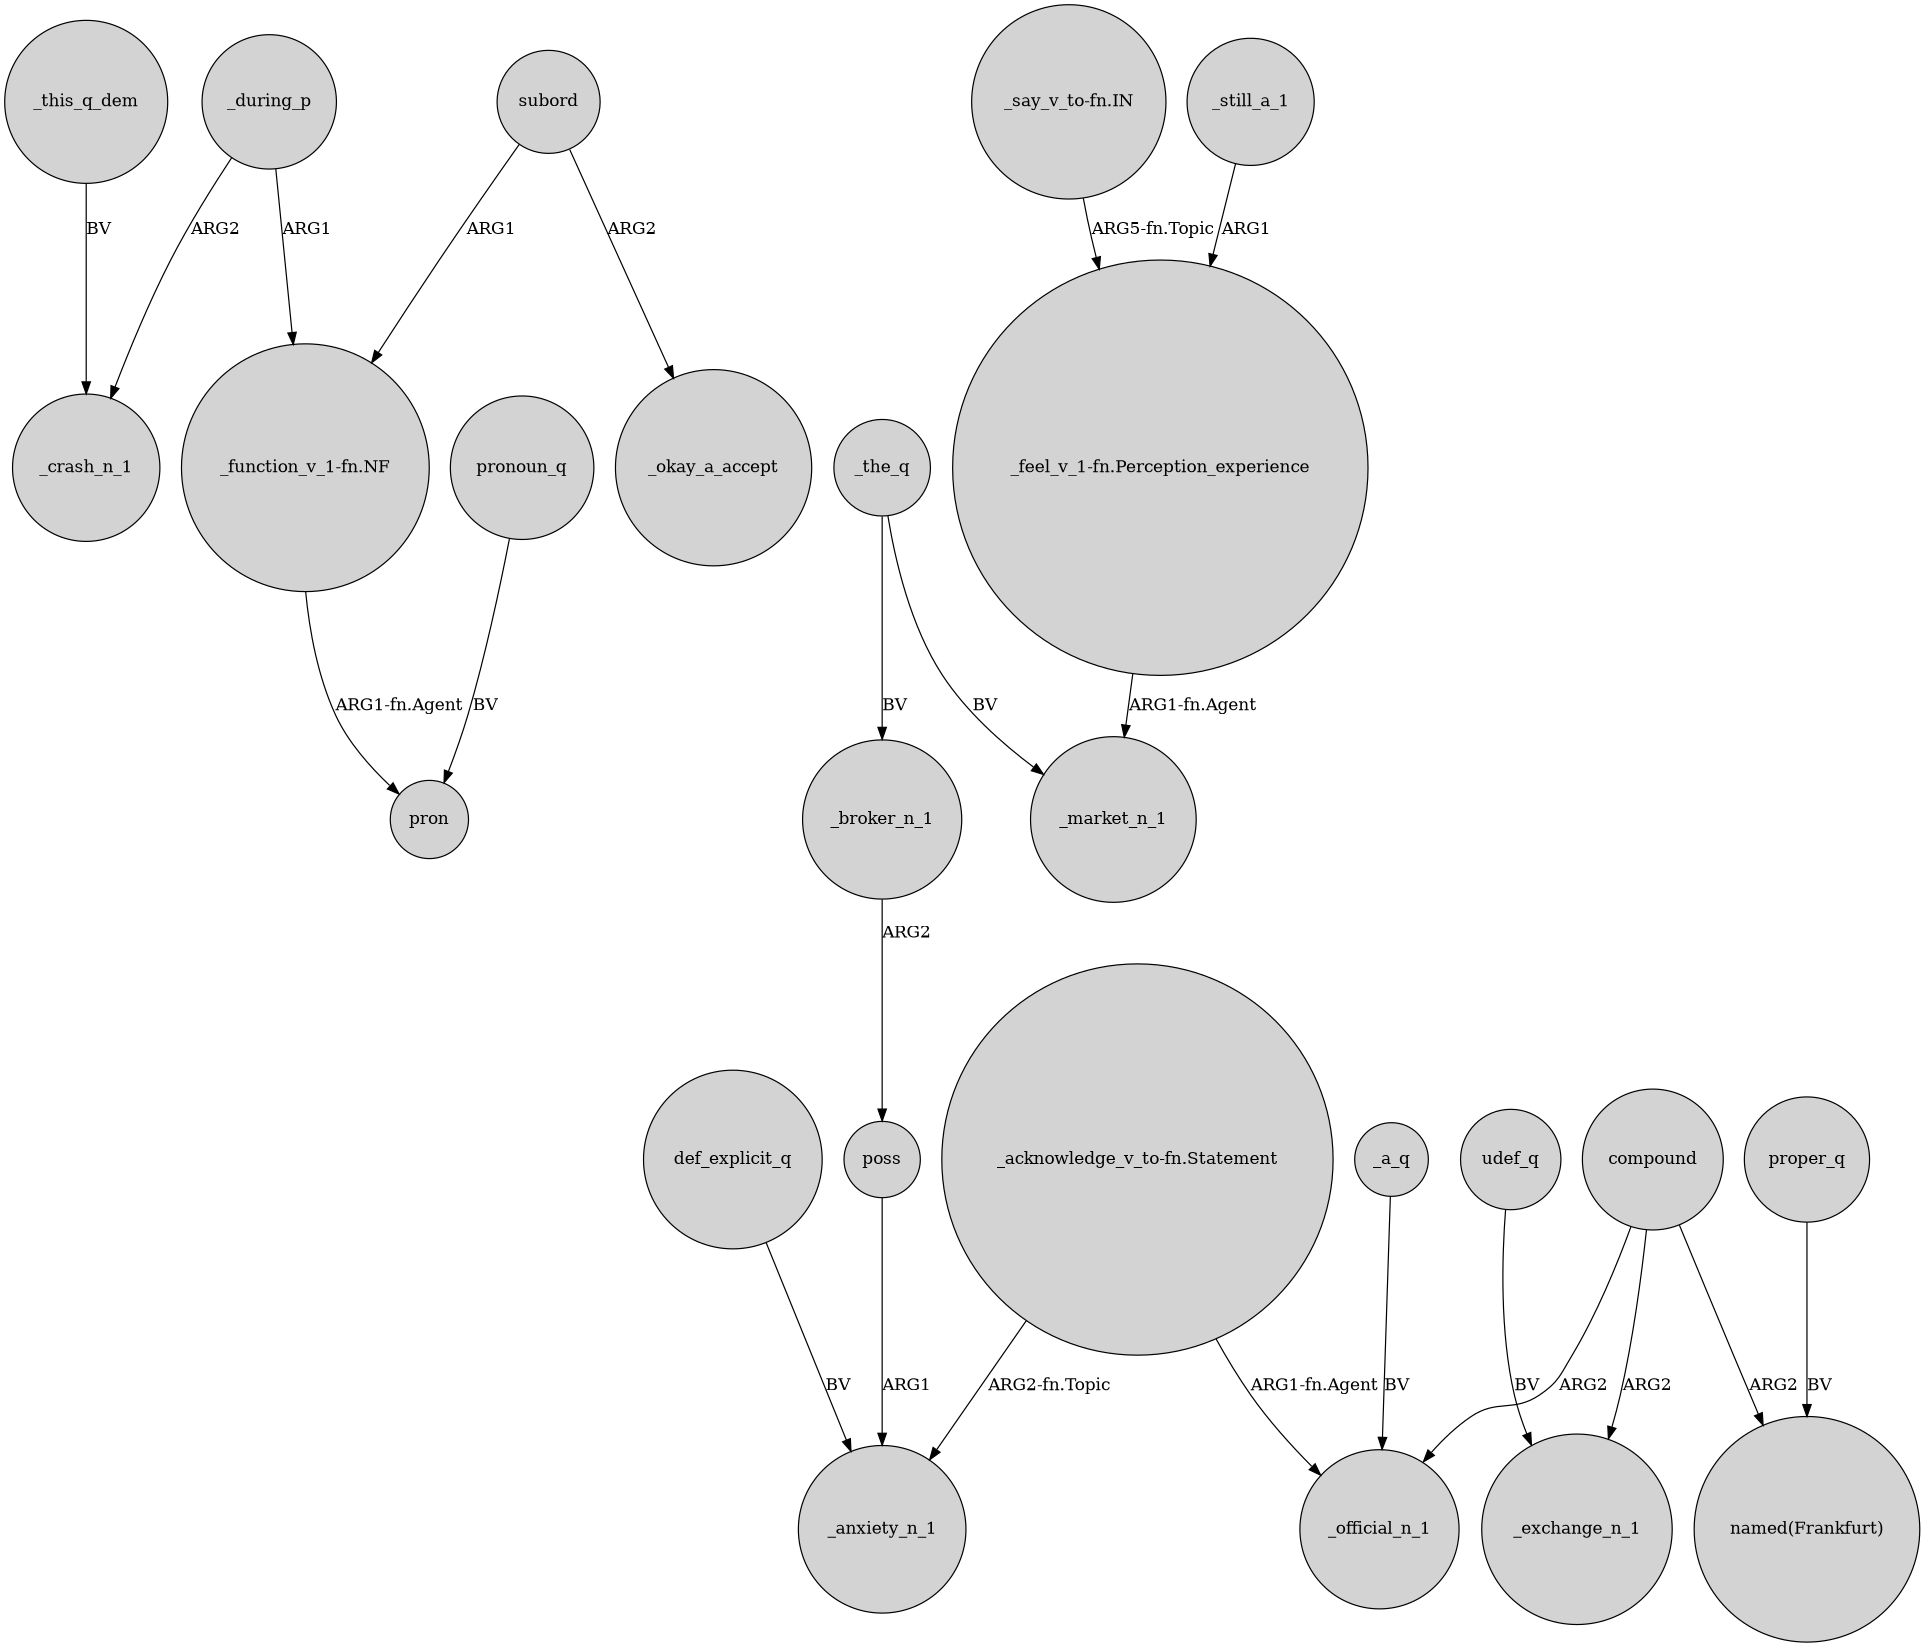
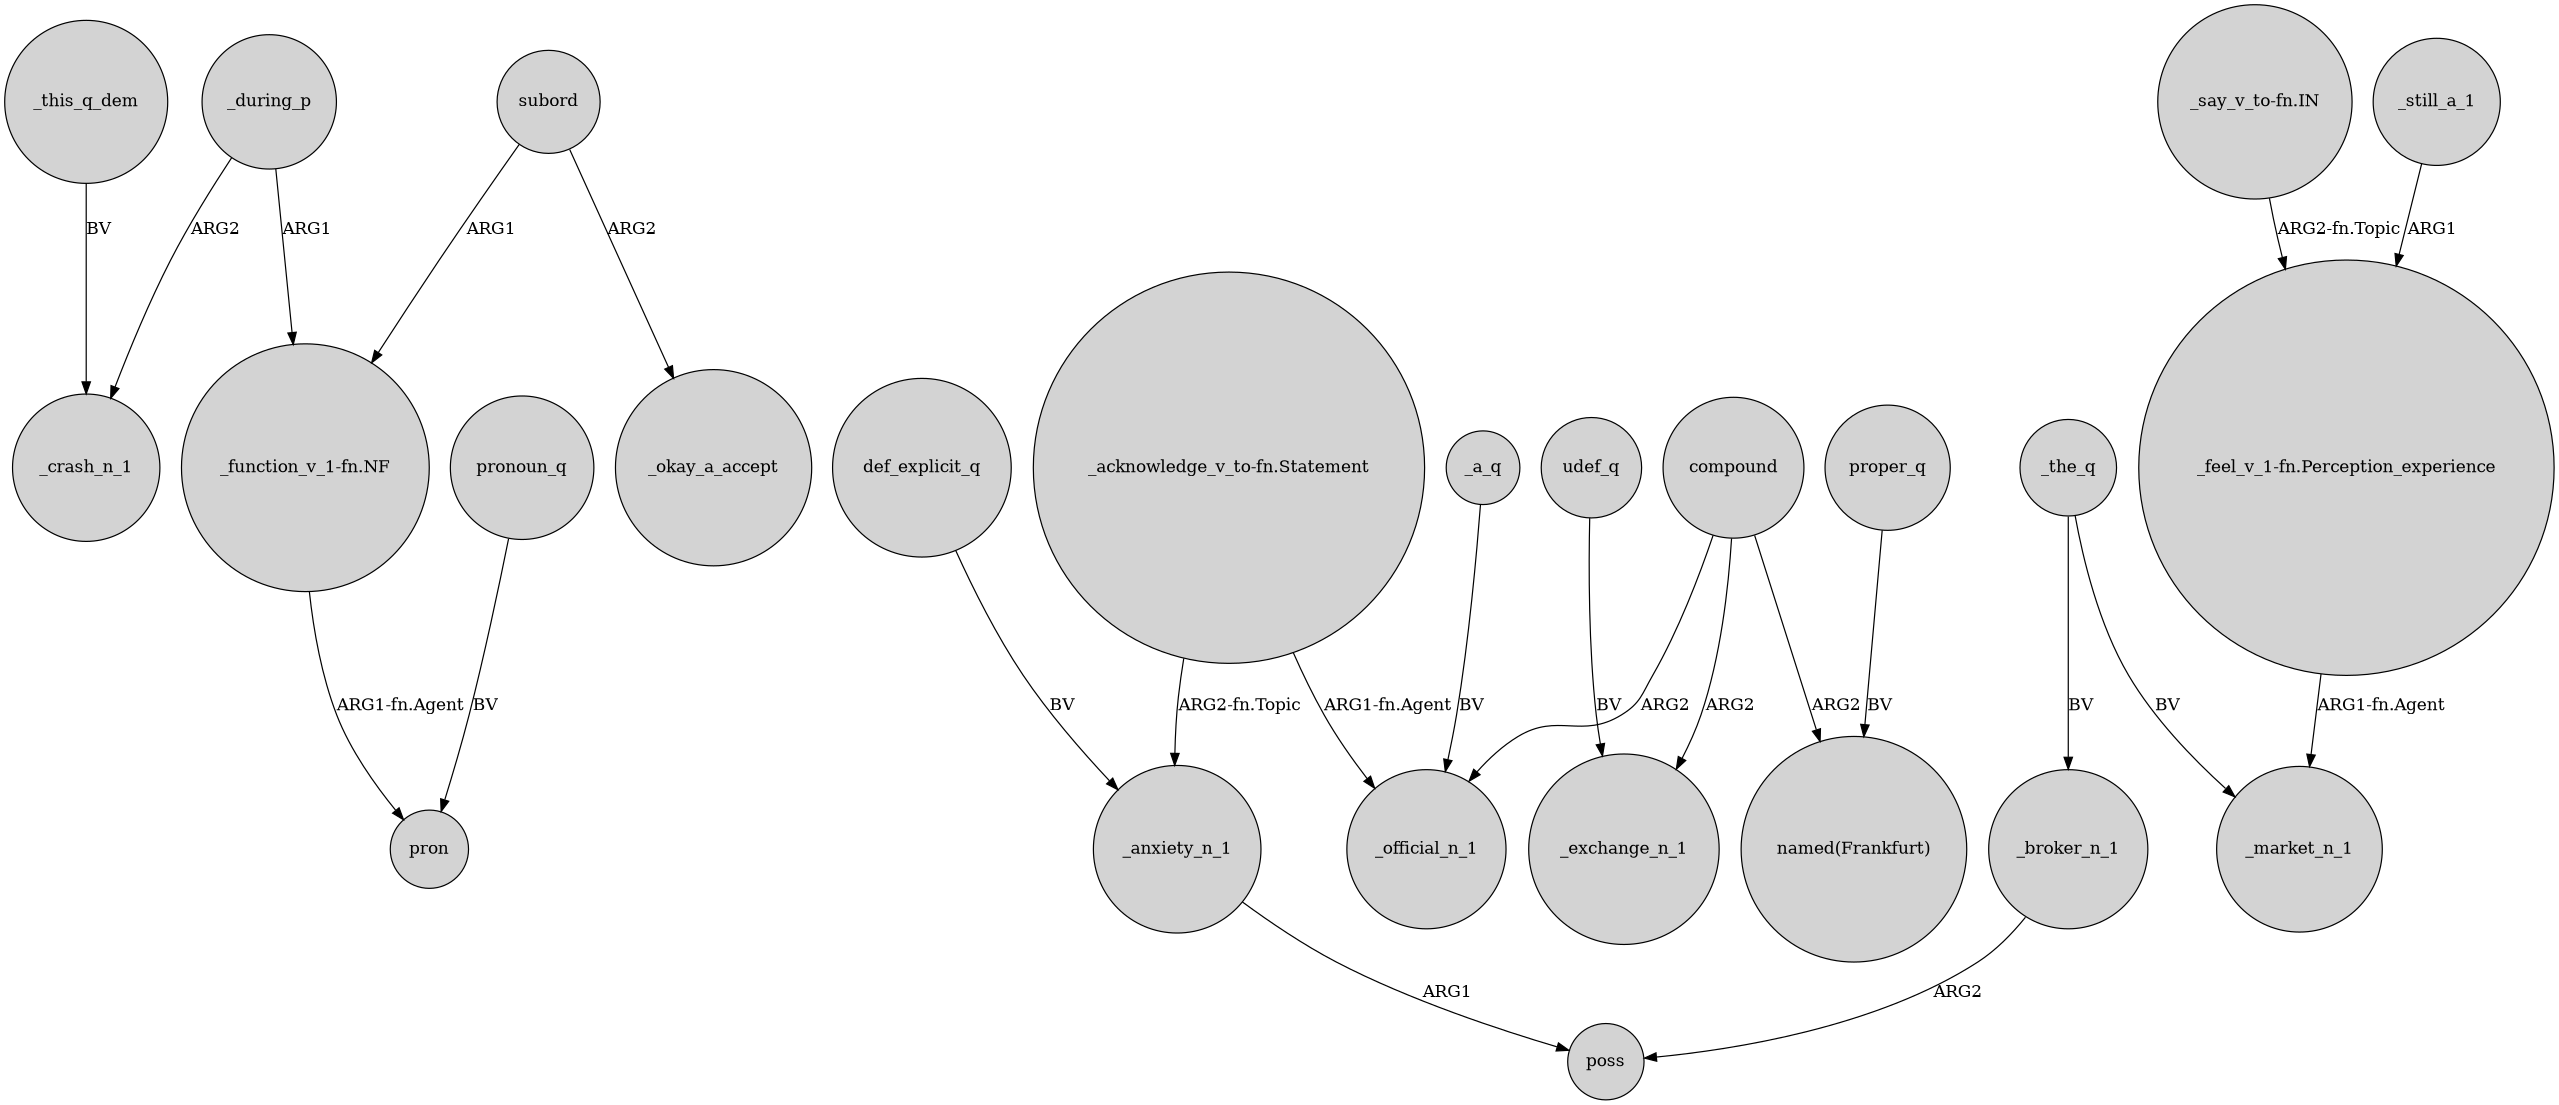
(1153, 230) -> (2339, 230)
(882, 1316) -> (1393, 989)
